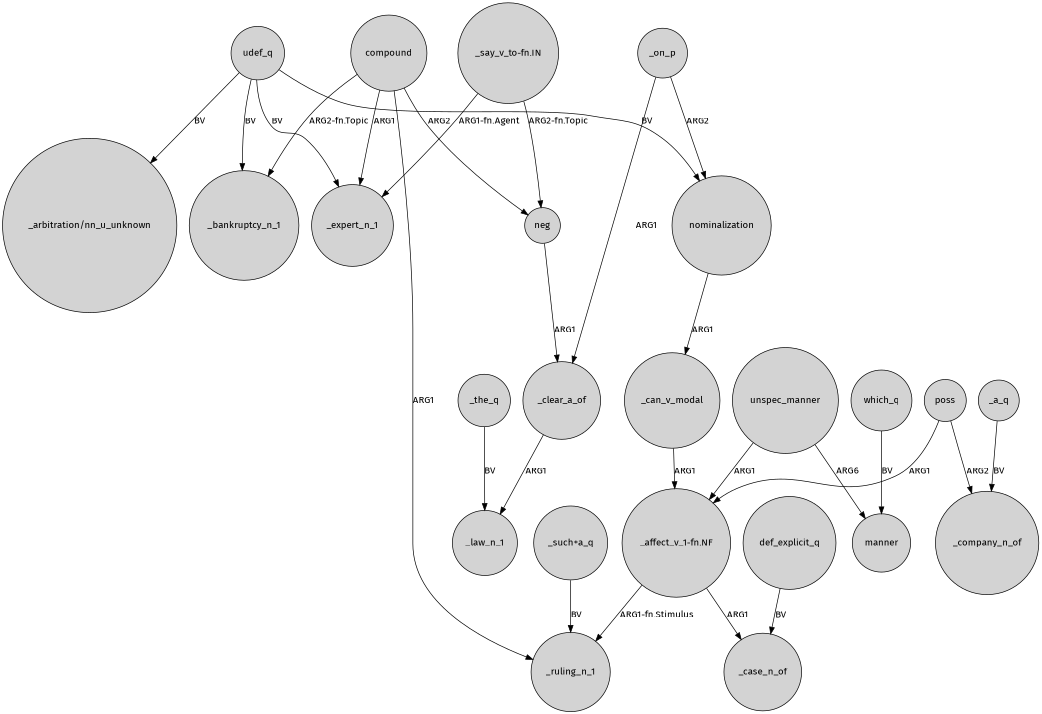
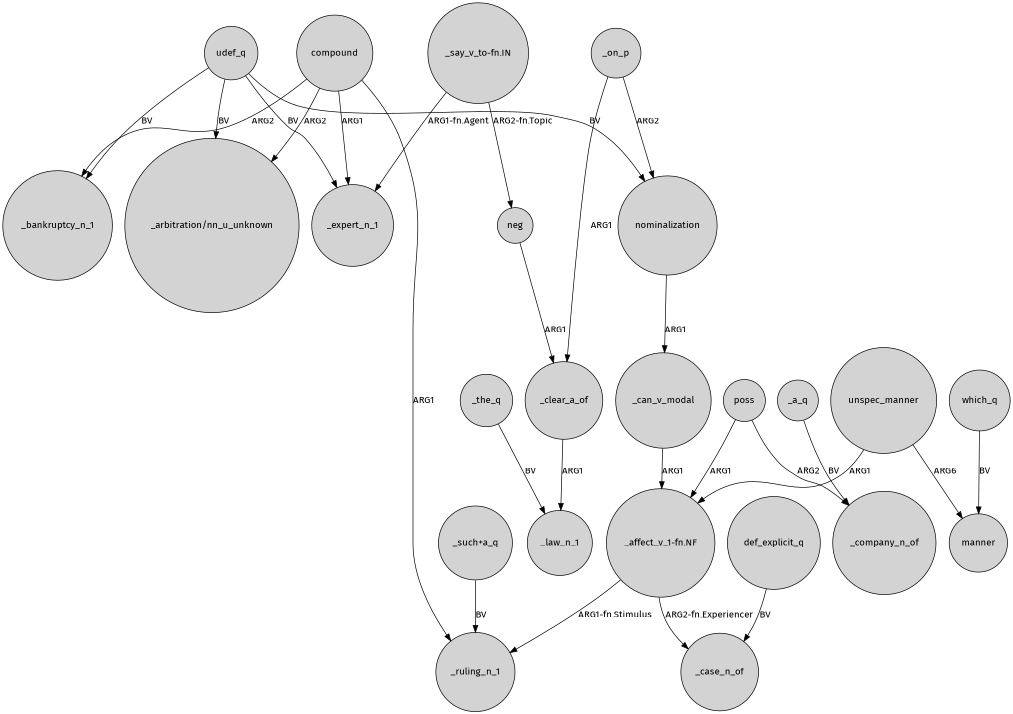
(339, 121) -> (263, 121)
(456, 156) -> (300, 124)
(738, 615) -> (709, 615)
